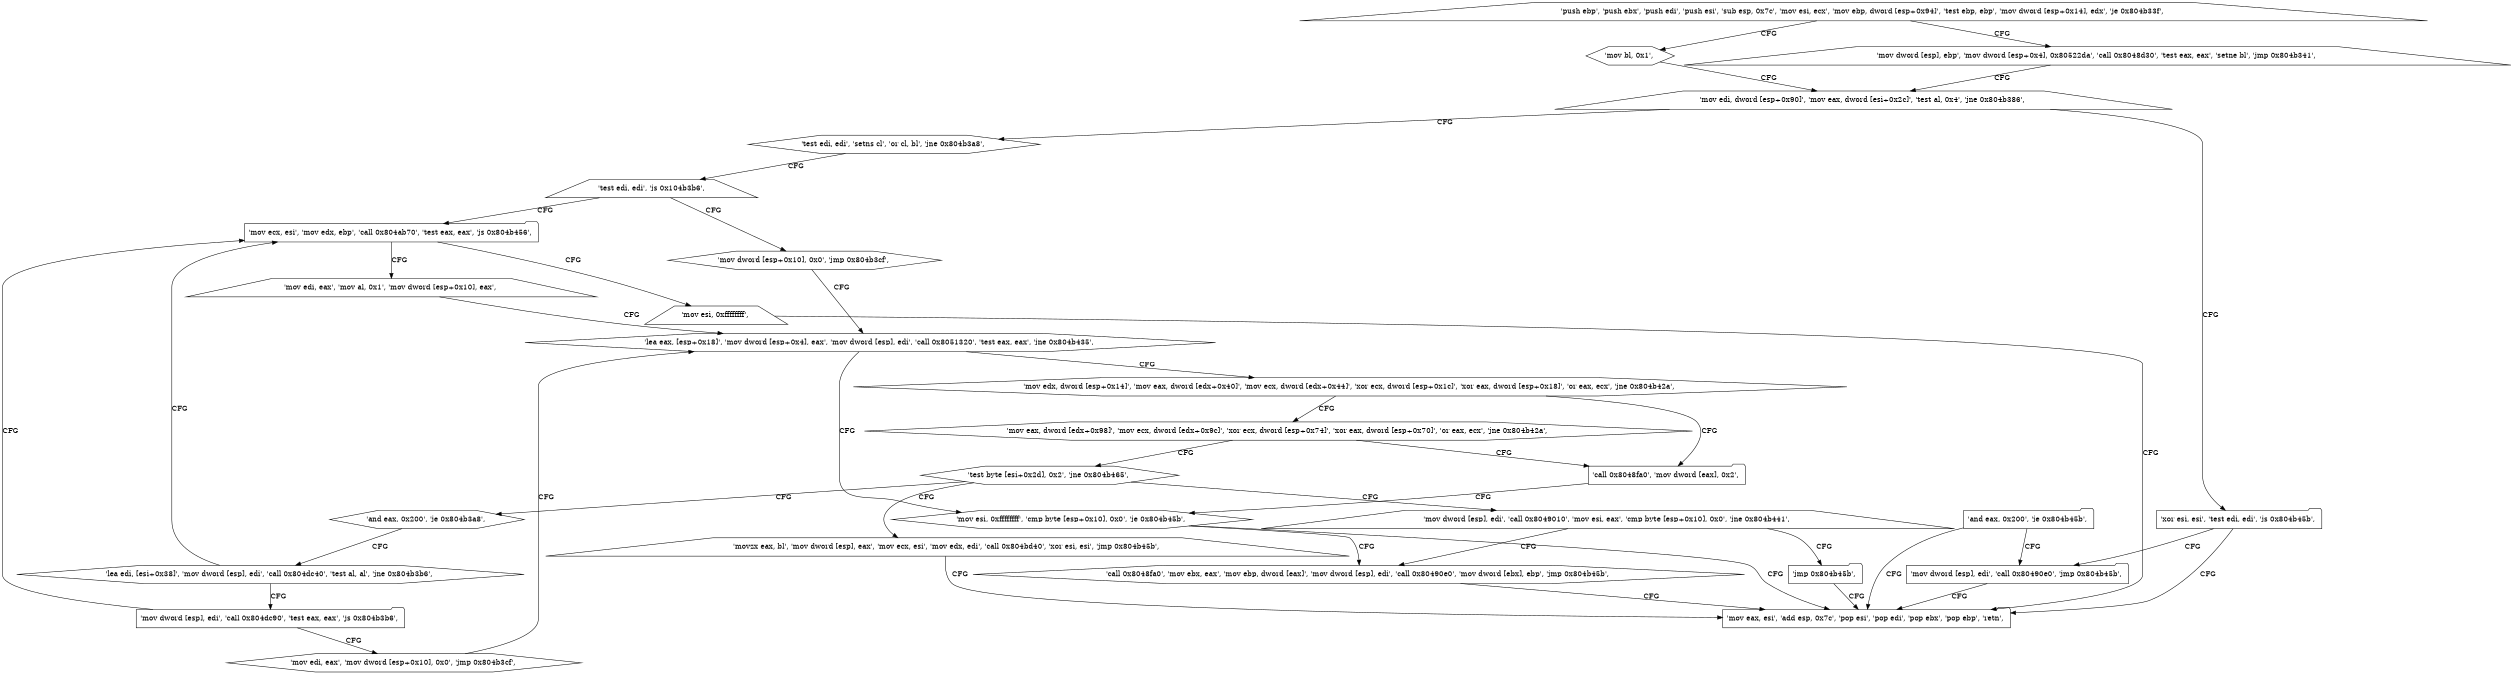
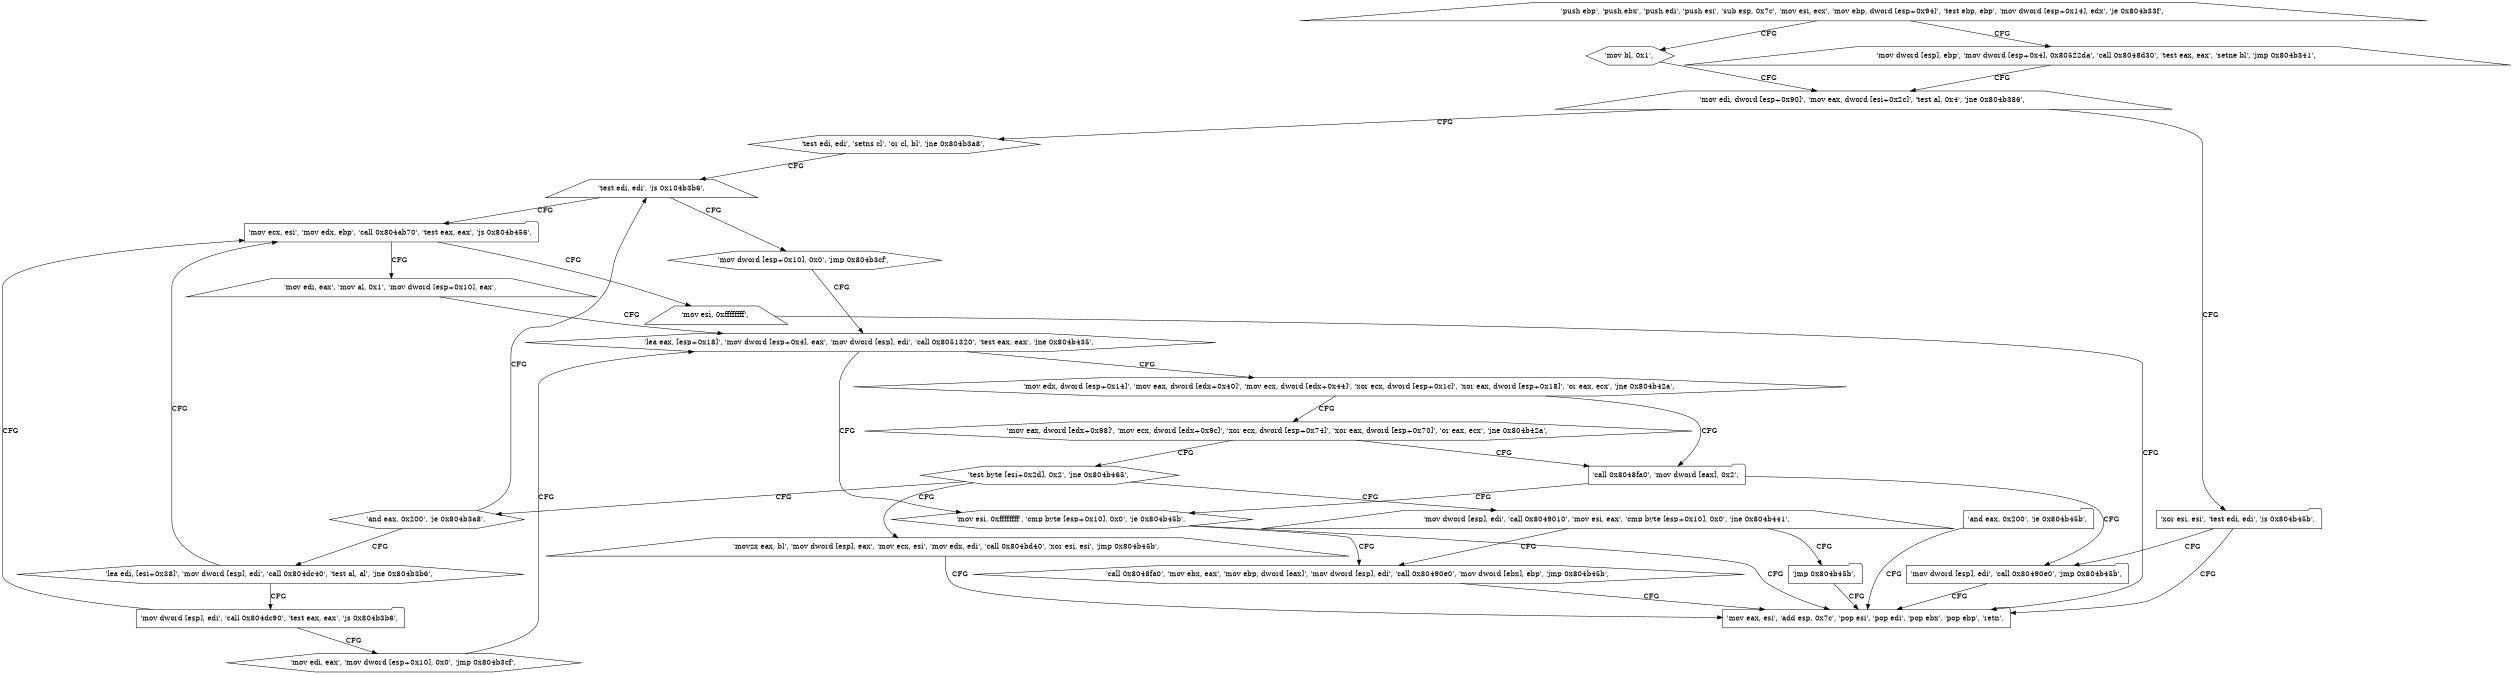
none -> (520, 334)
(2024, 544) -> (1966, 485)
